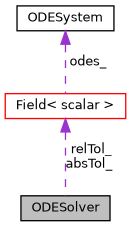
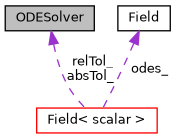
(65, 18) -> (144, 18)
(65, 164) -> (64, 78)
